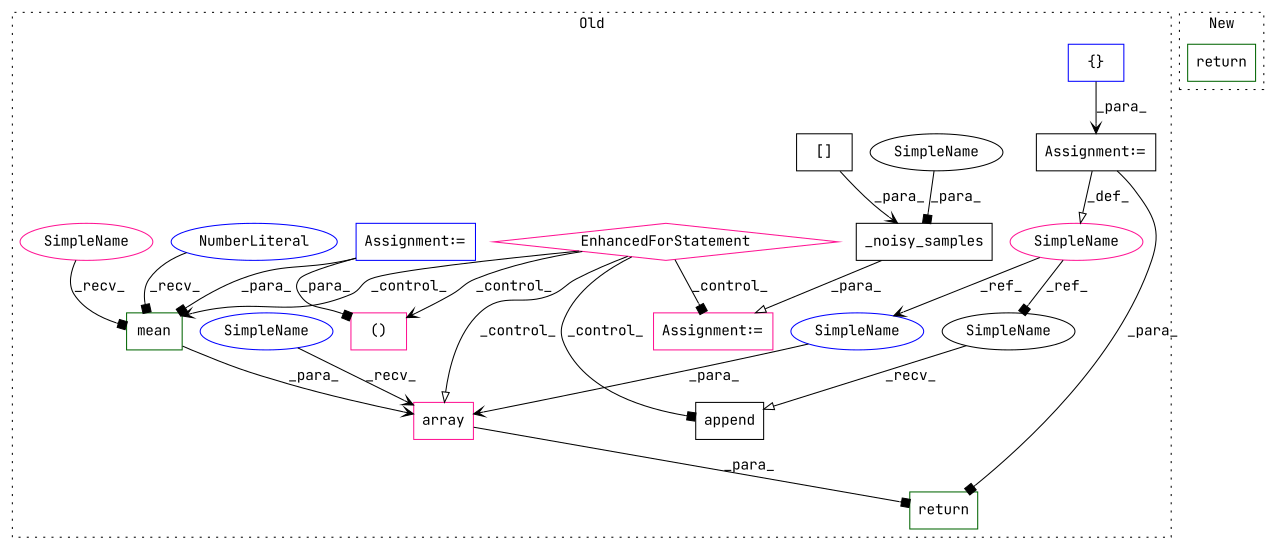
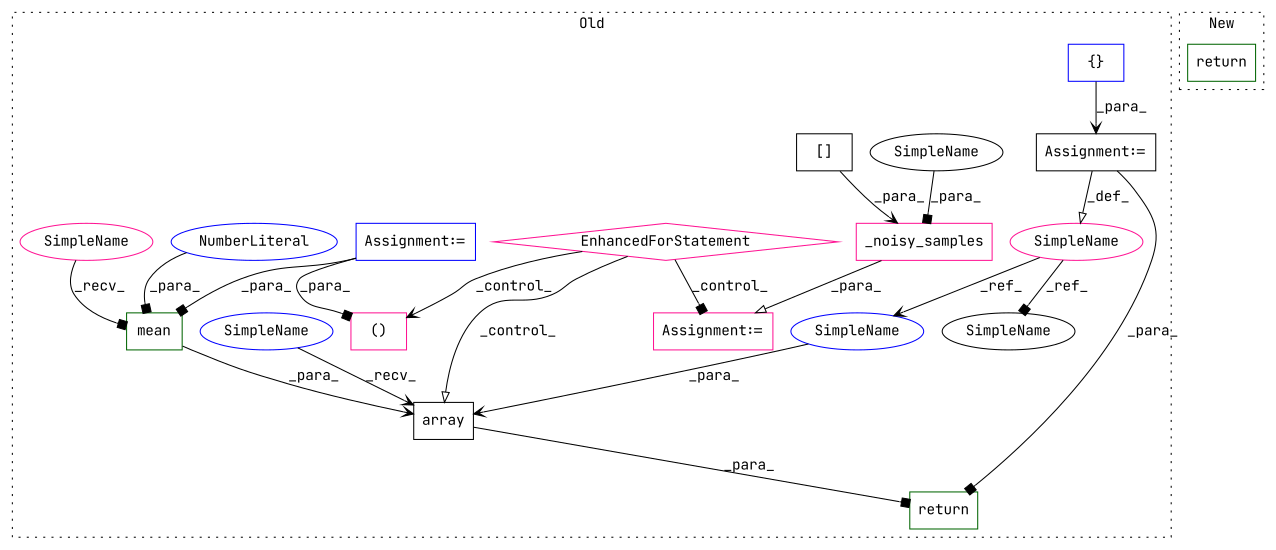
(924, 242) -> (924, 242)
(382, 276) -> none
(175, 287) -> (175, 287)
(444, 421) -> (444, 421)
(730, 421) -> none
